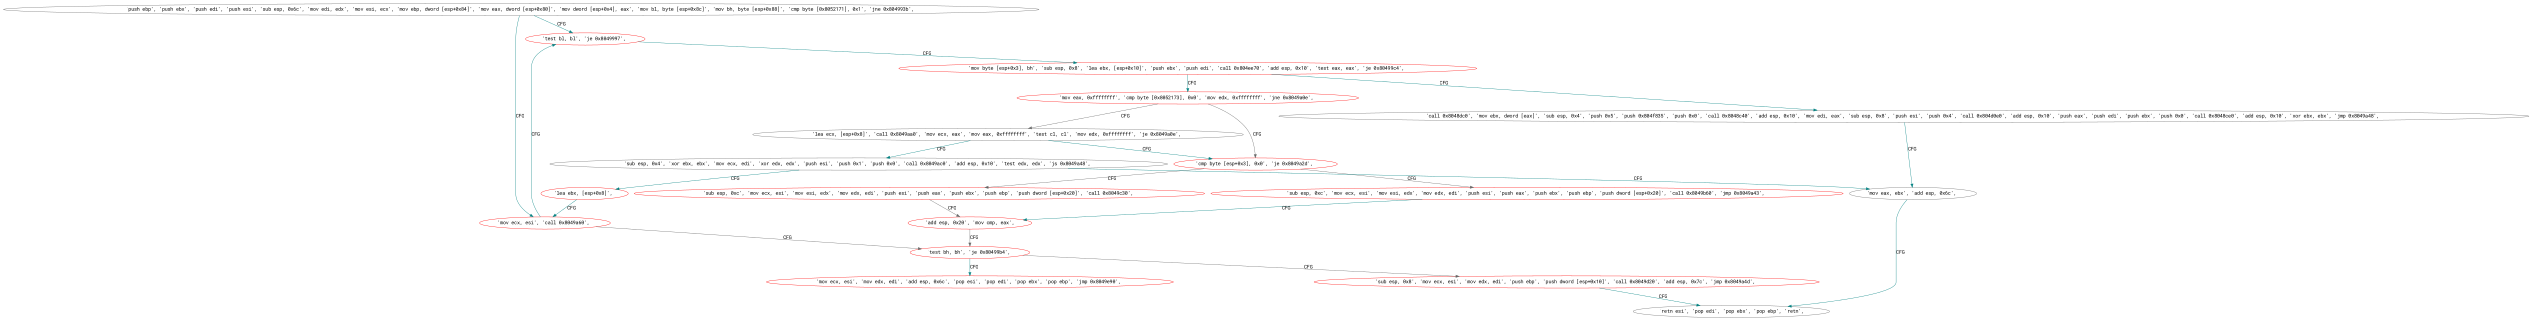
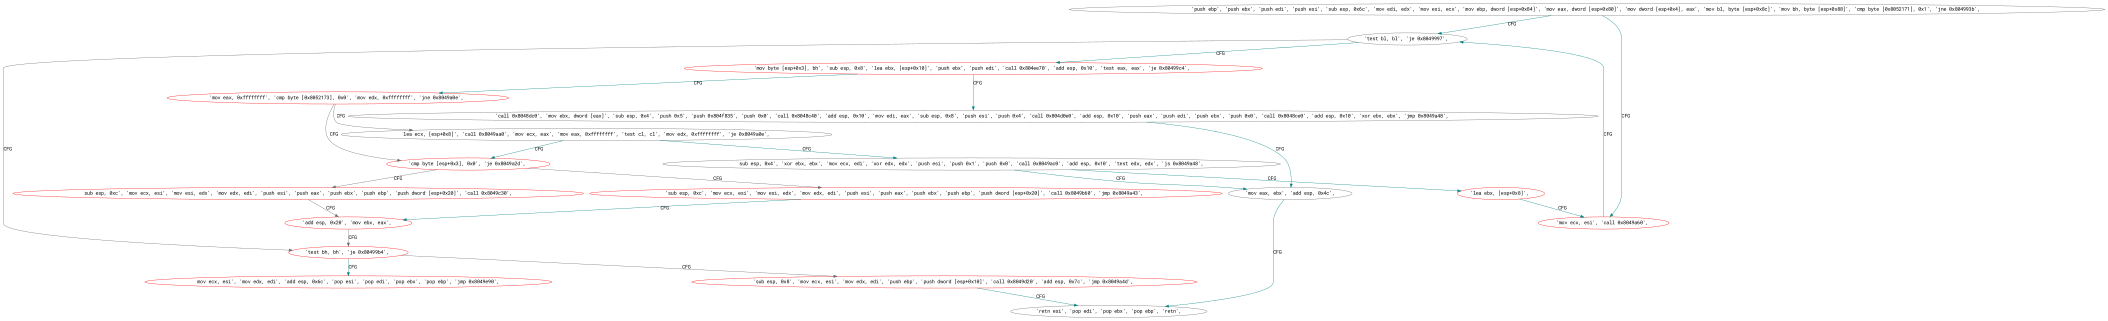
(585, 39) -> (1407, 39)
(1913, 194) -> (1290, 194)
(970, 223) -> (348, 223)
(757, 238) -> (454, 50)
